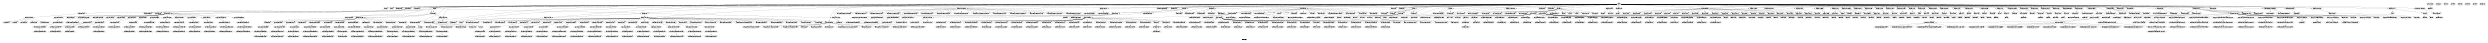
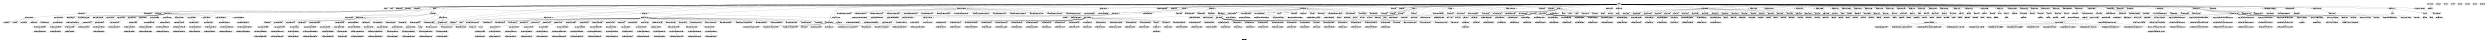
(328, 22) -> none
